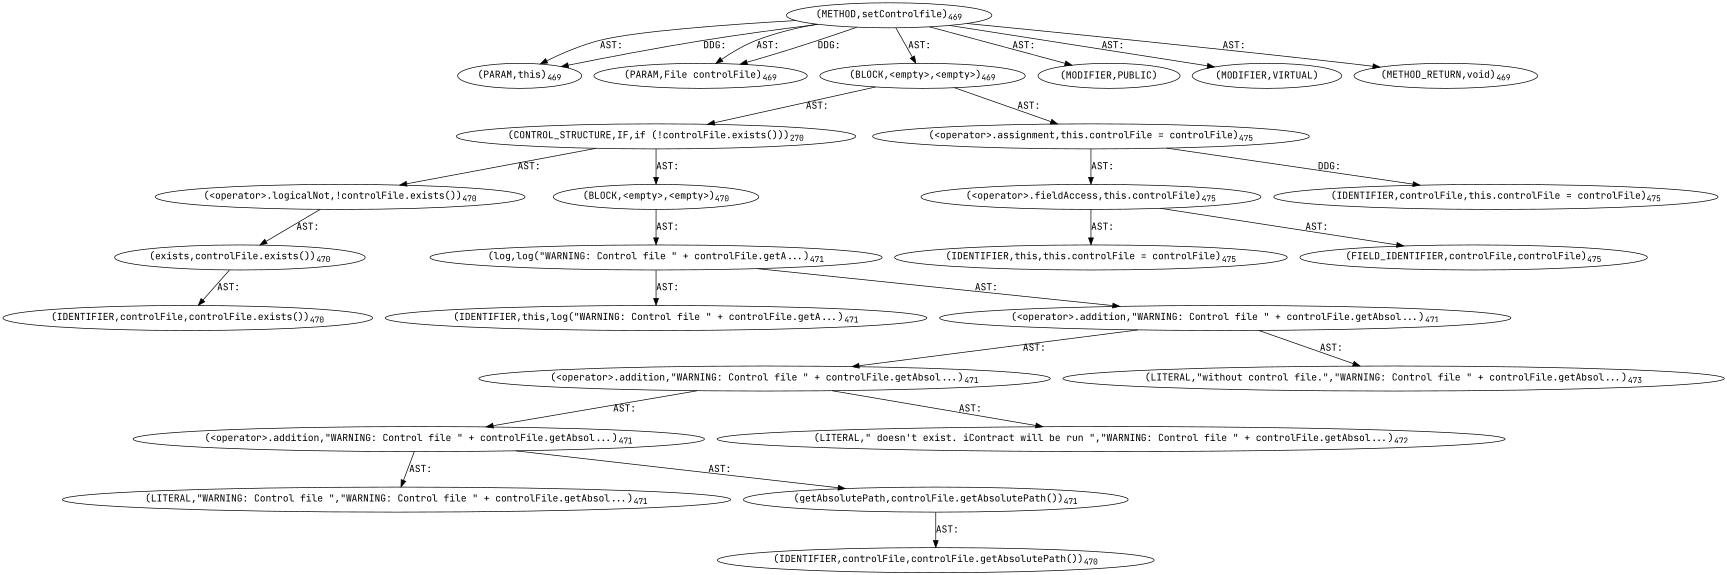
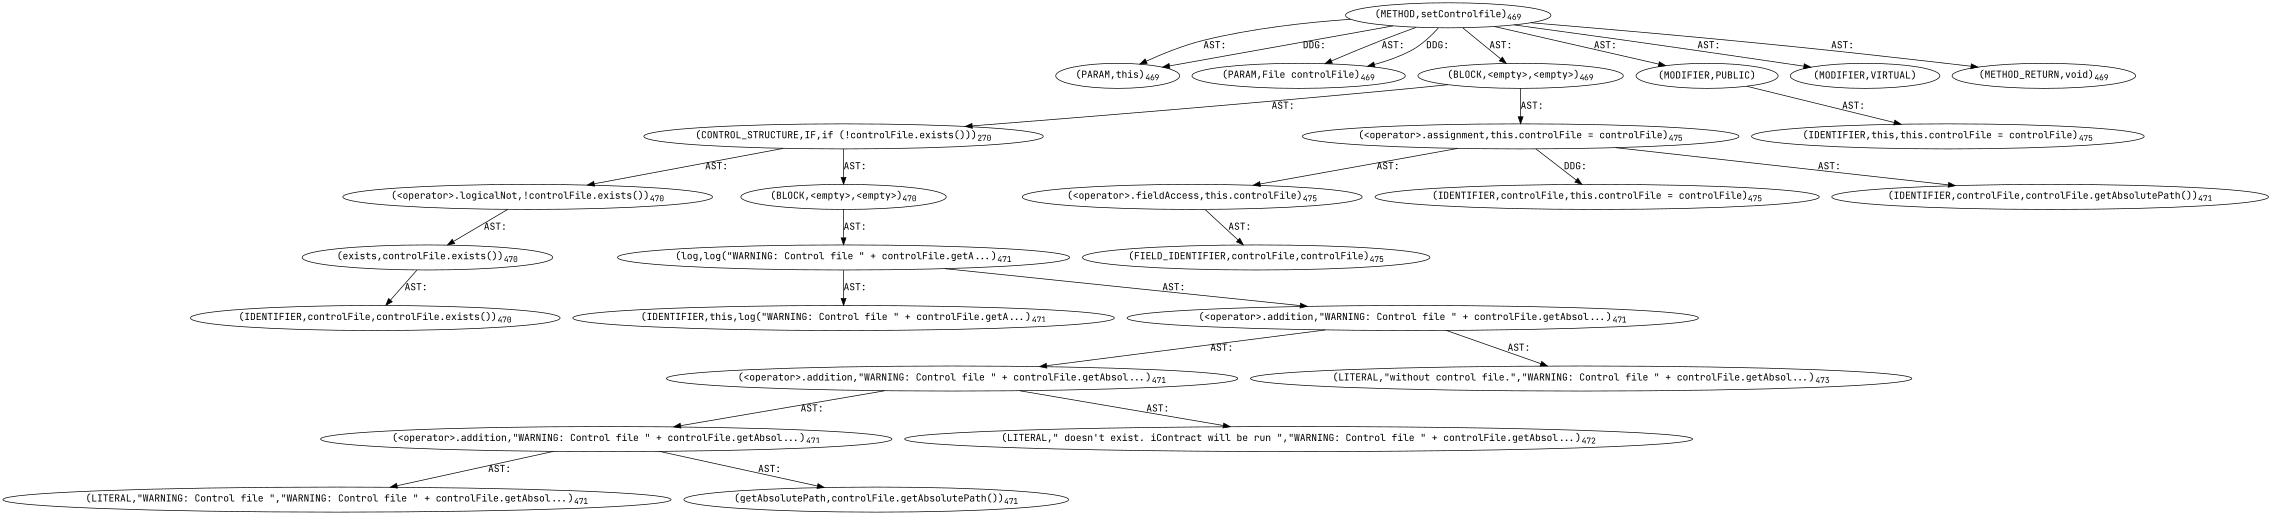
(1091, 224) -> (1820, 104)
(936, 526) -> (1782, 166)
(1091, 559) -> (2205, 196)
